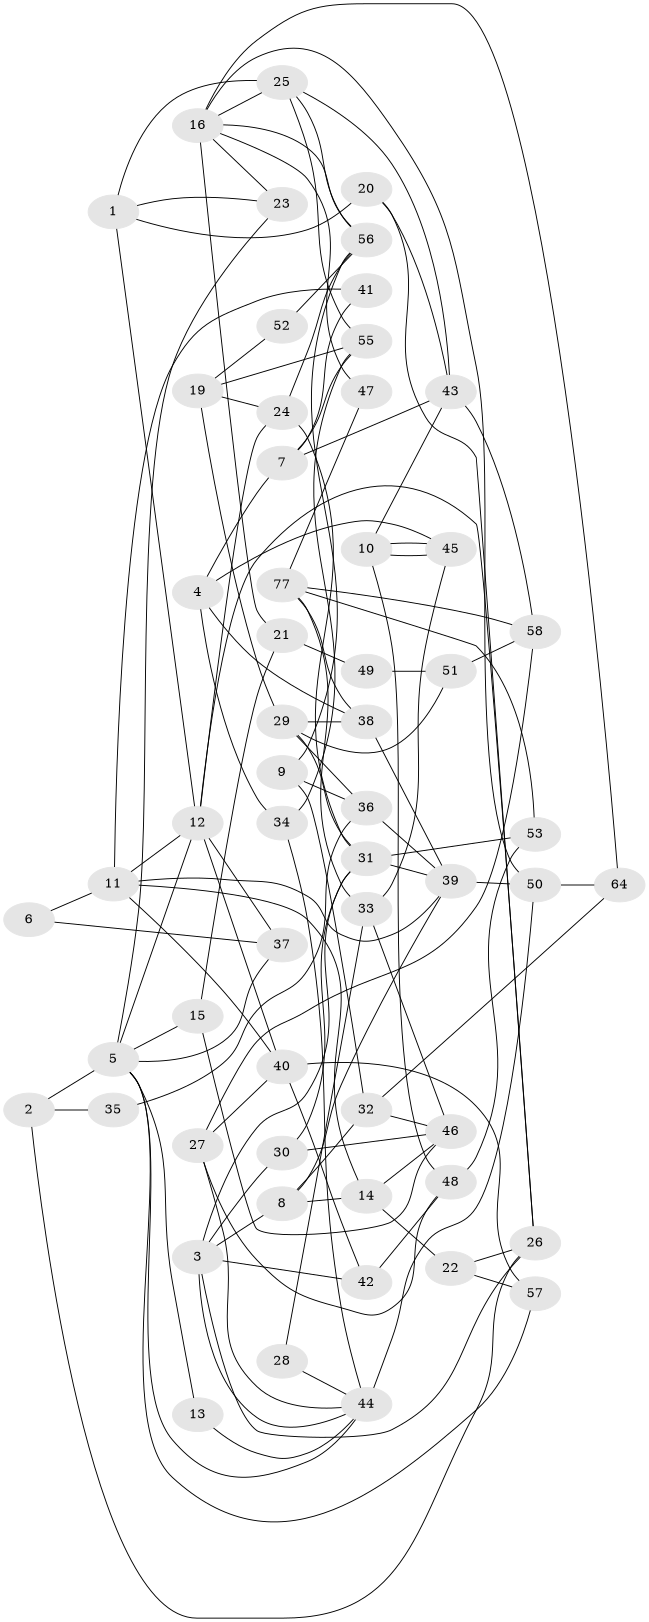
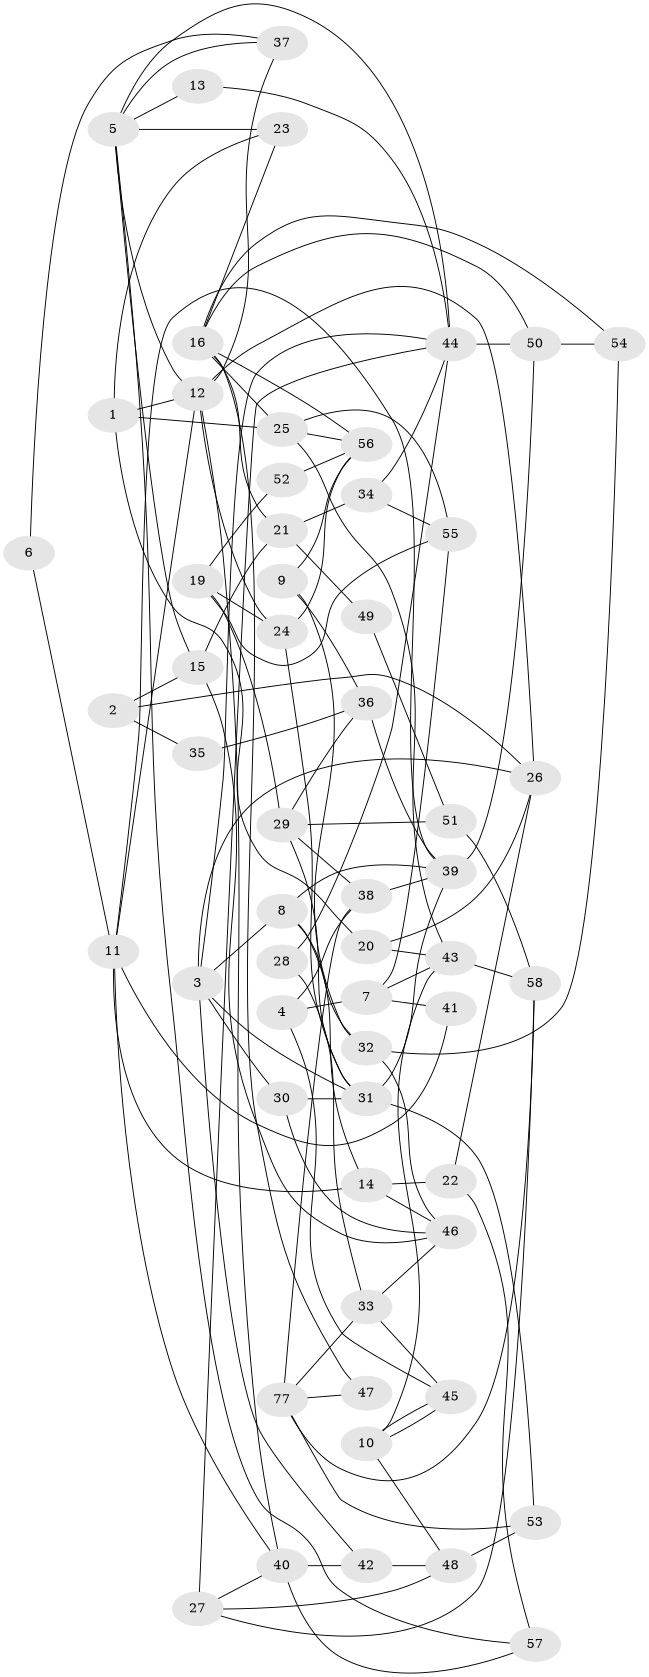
(223, 714) -> (317, 516)
(620, 885) -> (620, 344)
(71, 1085) -> (159, 687)
